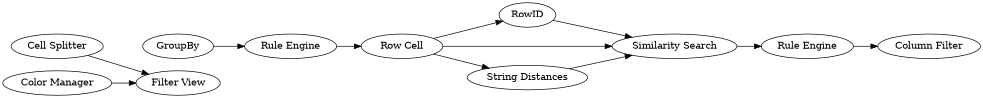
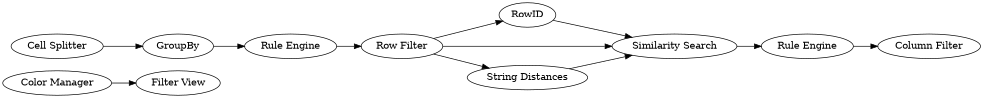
(402, 46) -> (402, 46)
(115, 64) -> (119, 46)
